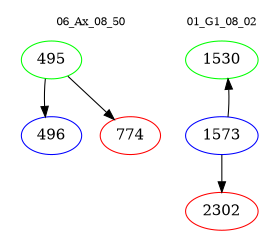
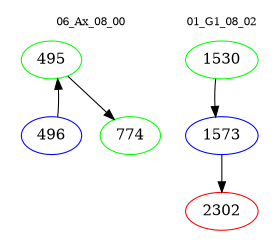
(91, 23) -> (91, 23)
(44, 92) -> (59, 103)
(229, 103) -> (215, 92)
(130, 136) -> (130, 136)
